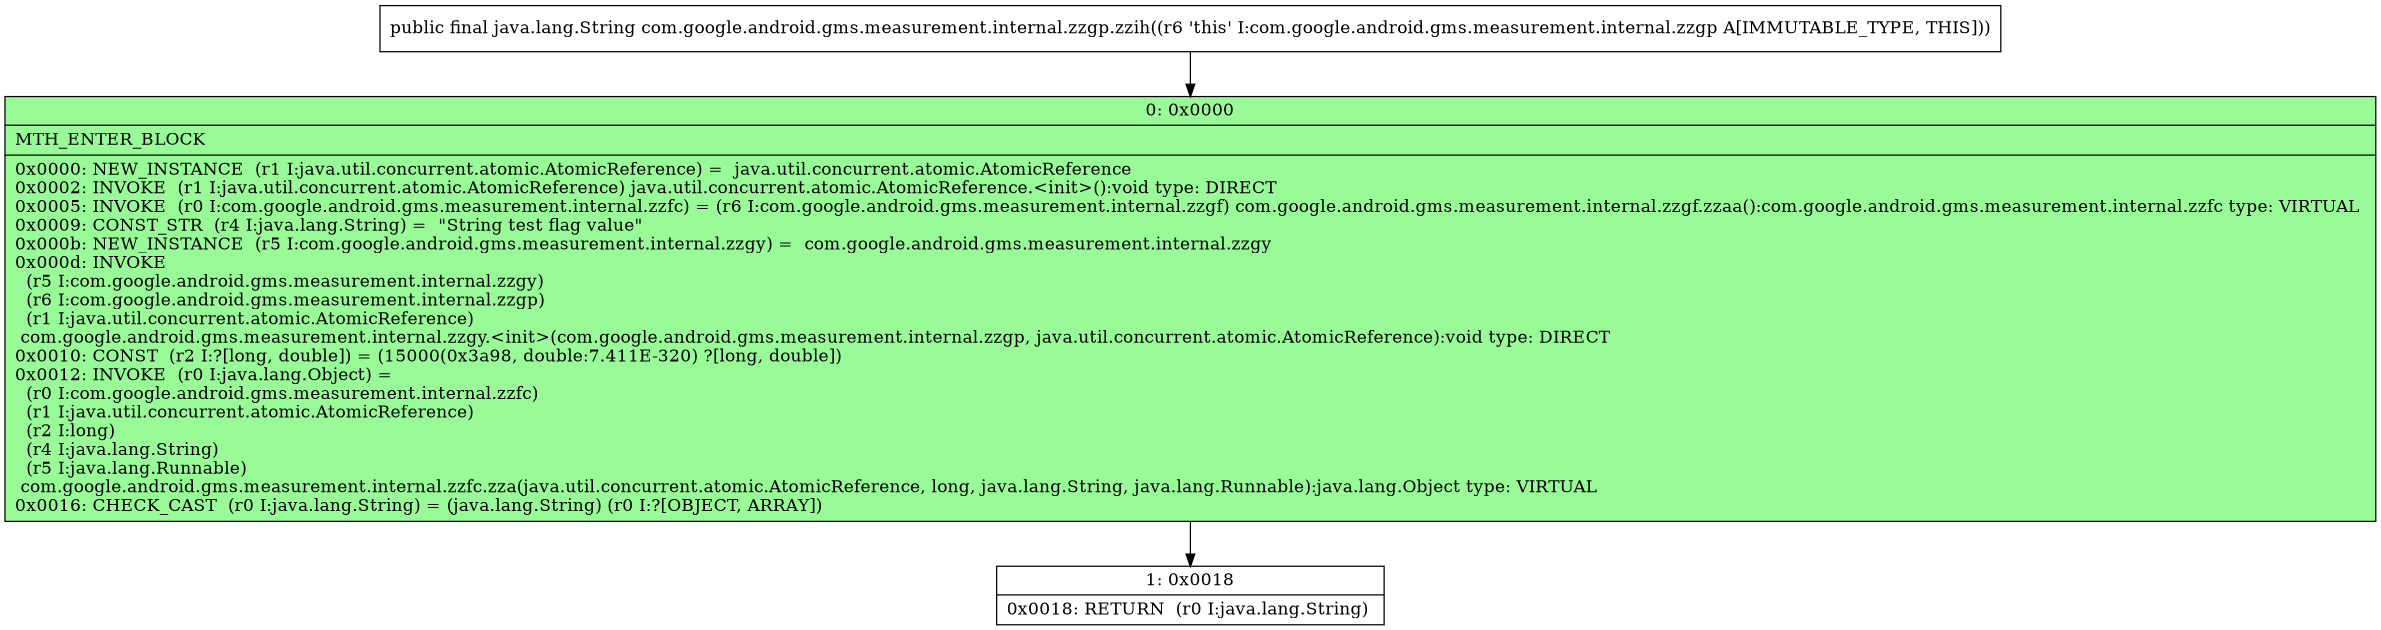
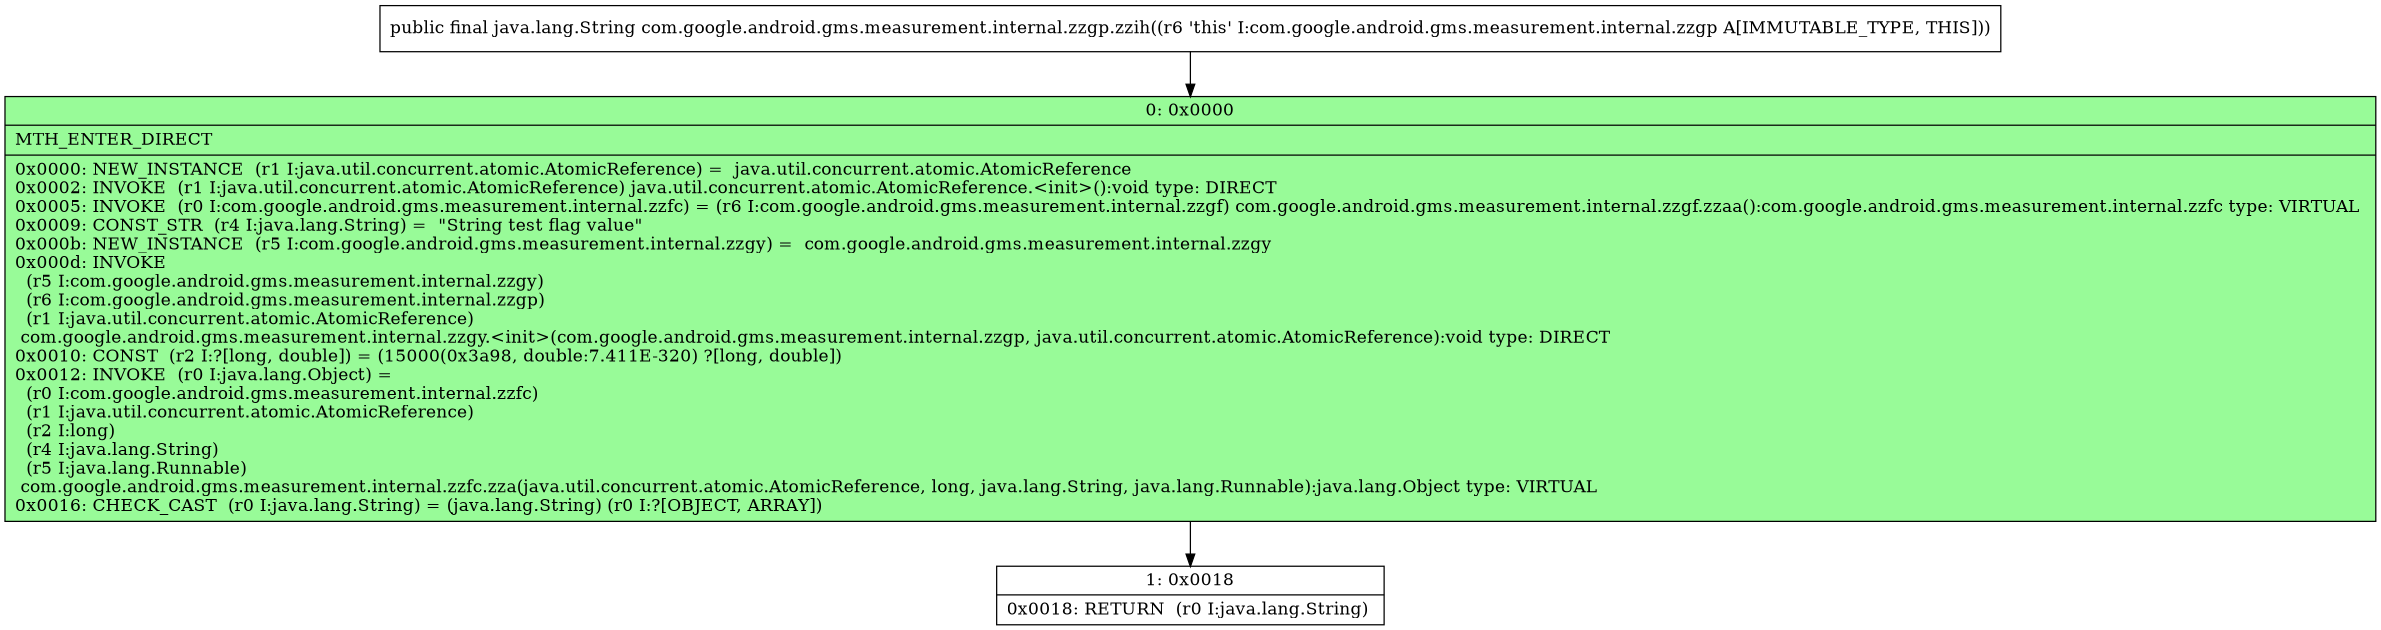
(111, 140) -> (114, 140)
